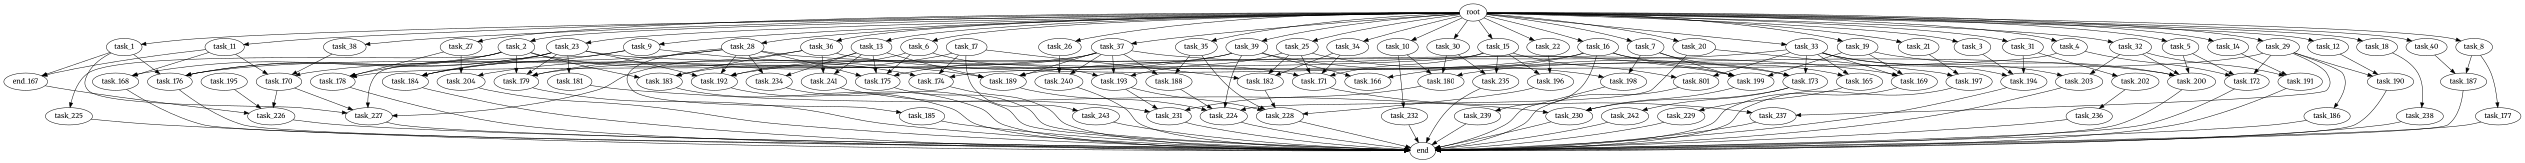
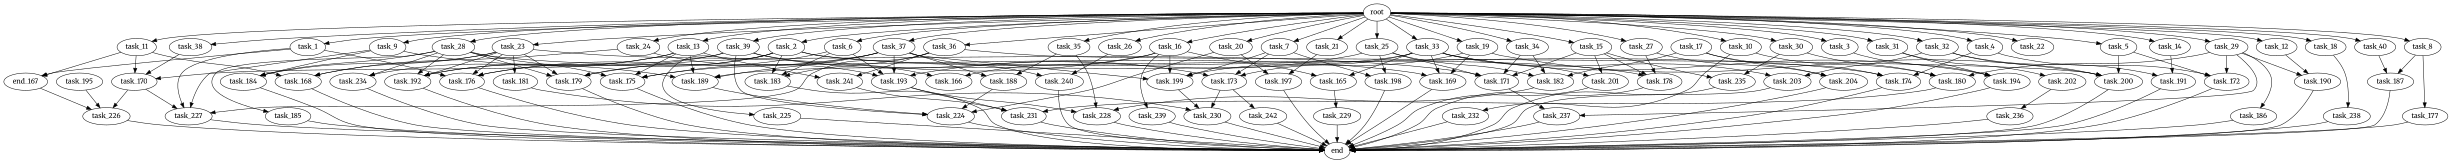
none -> (638, 47)
(1551, 82) -> none
(1696, 82) -> (1605, 82)
(1096, 116) -> none
